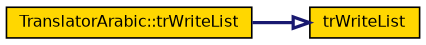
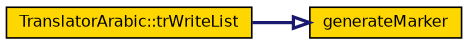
(365, 23) -> (386, 23)
